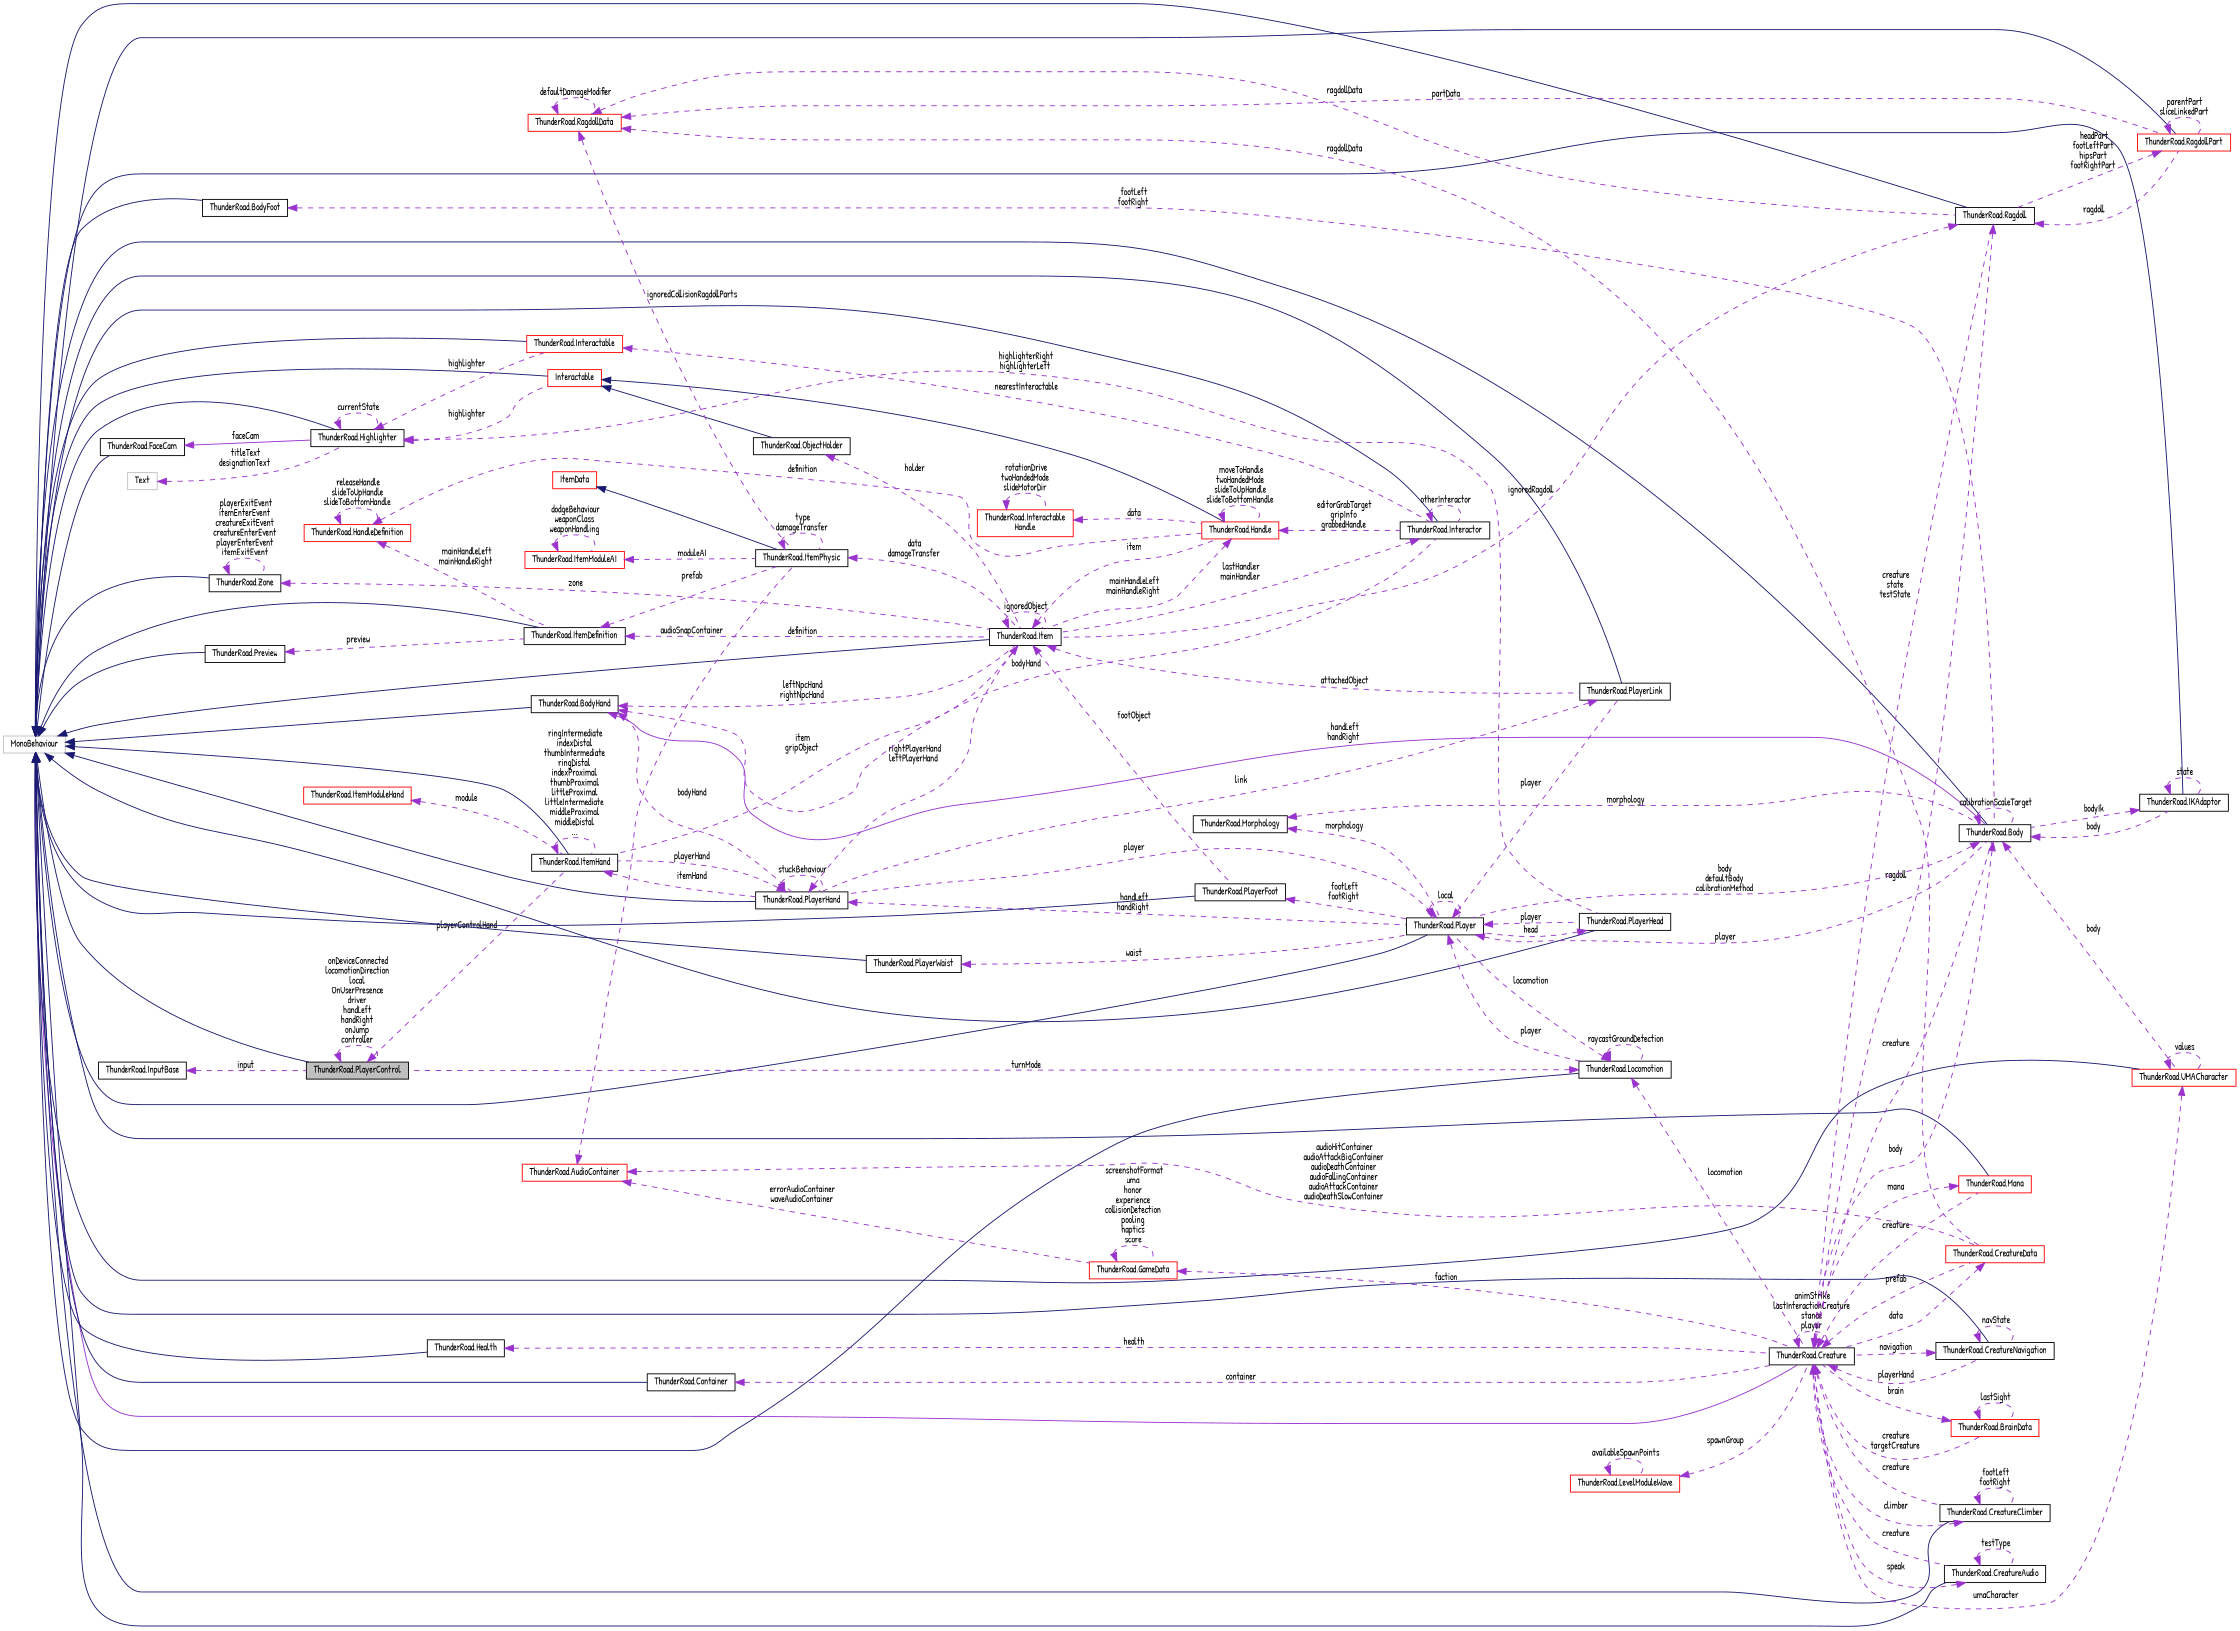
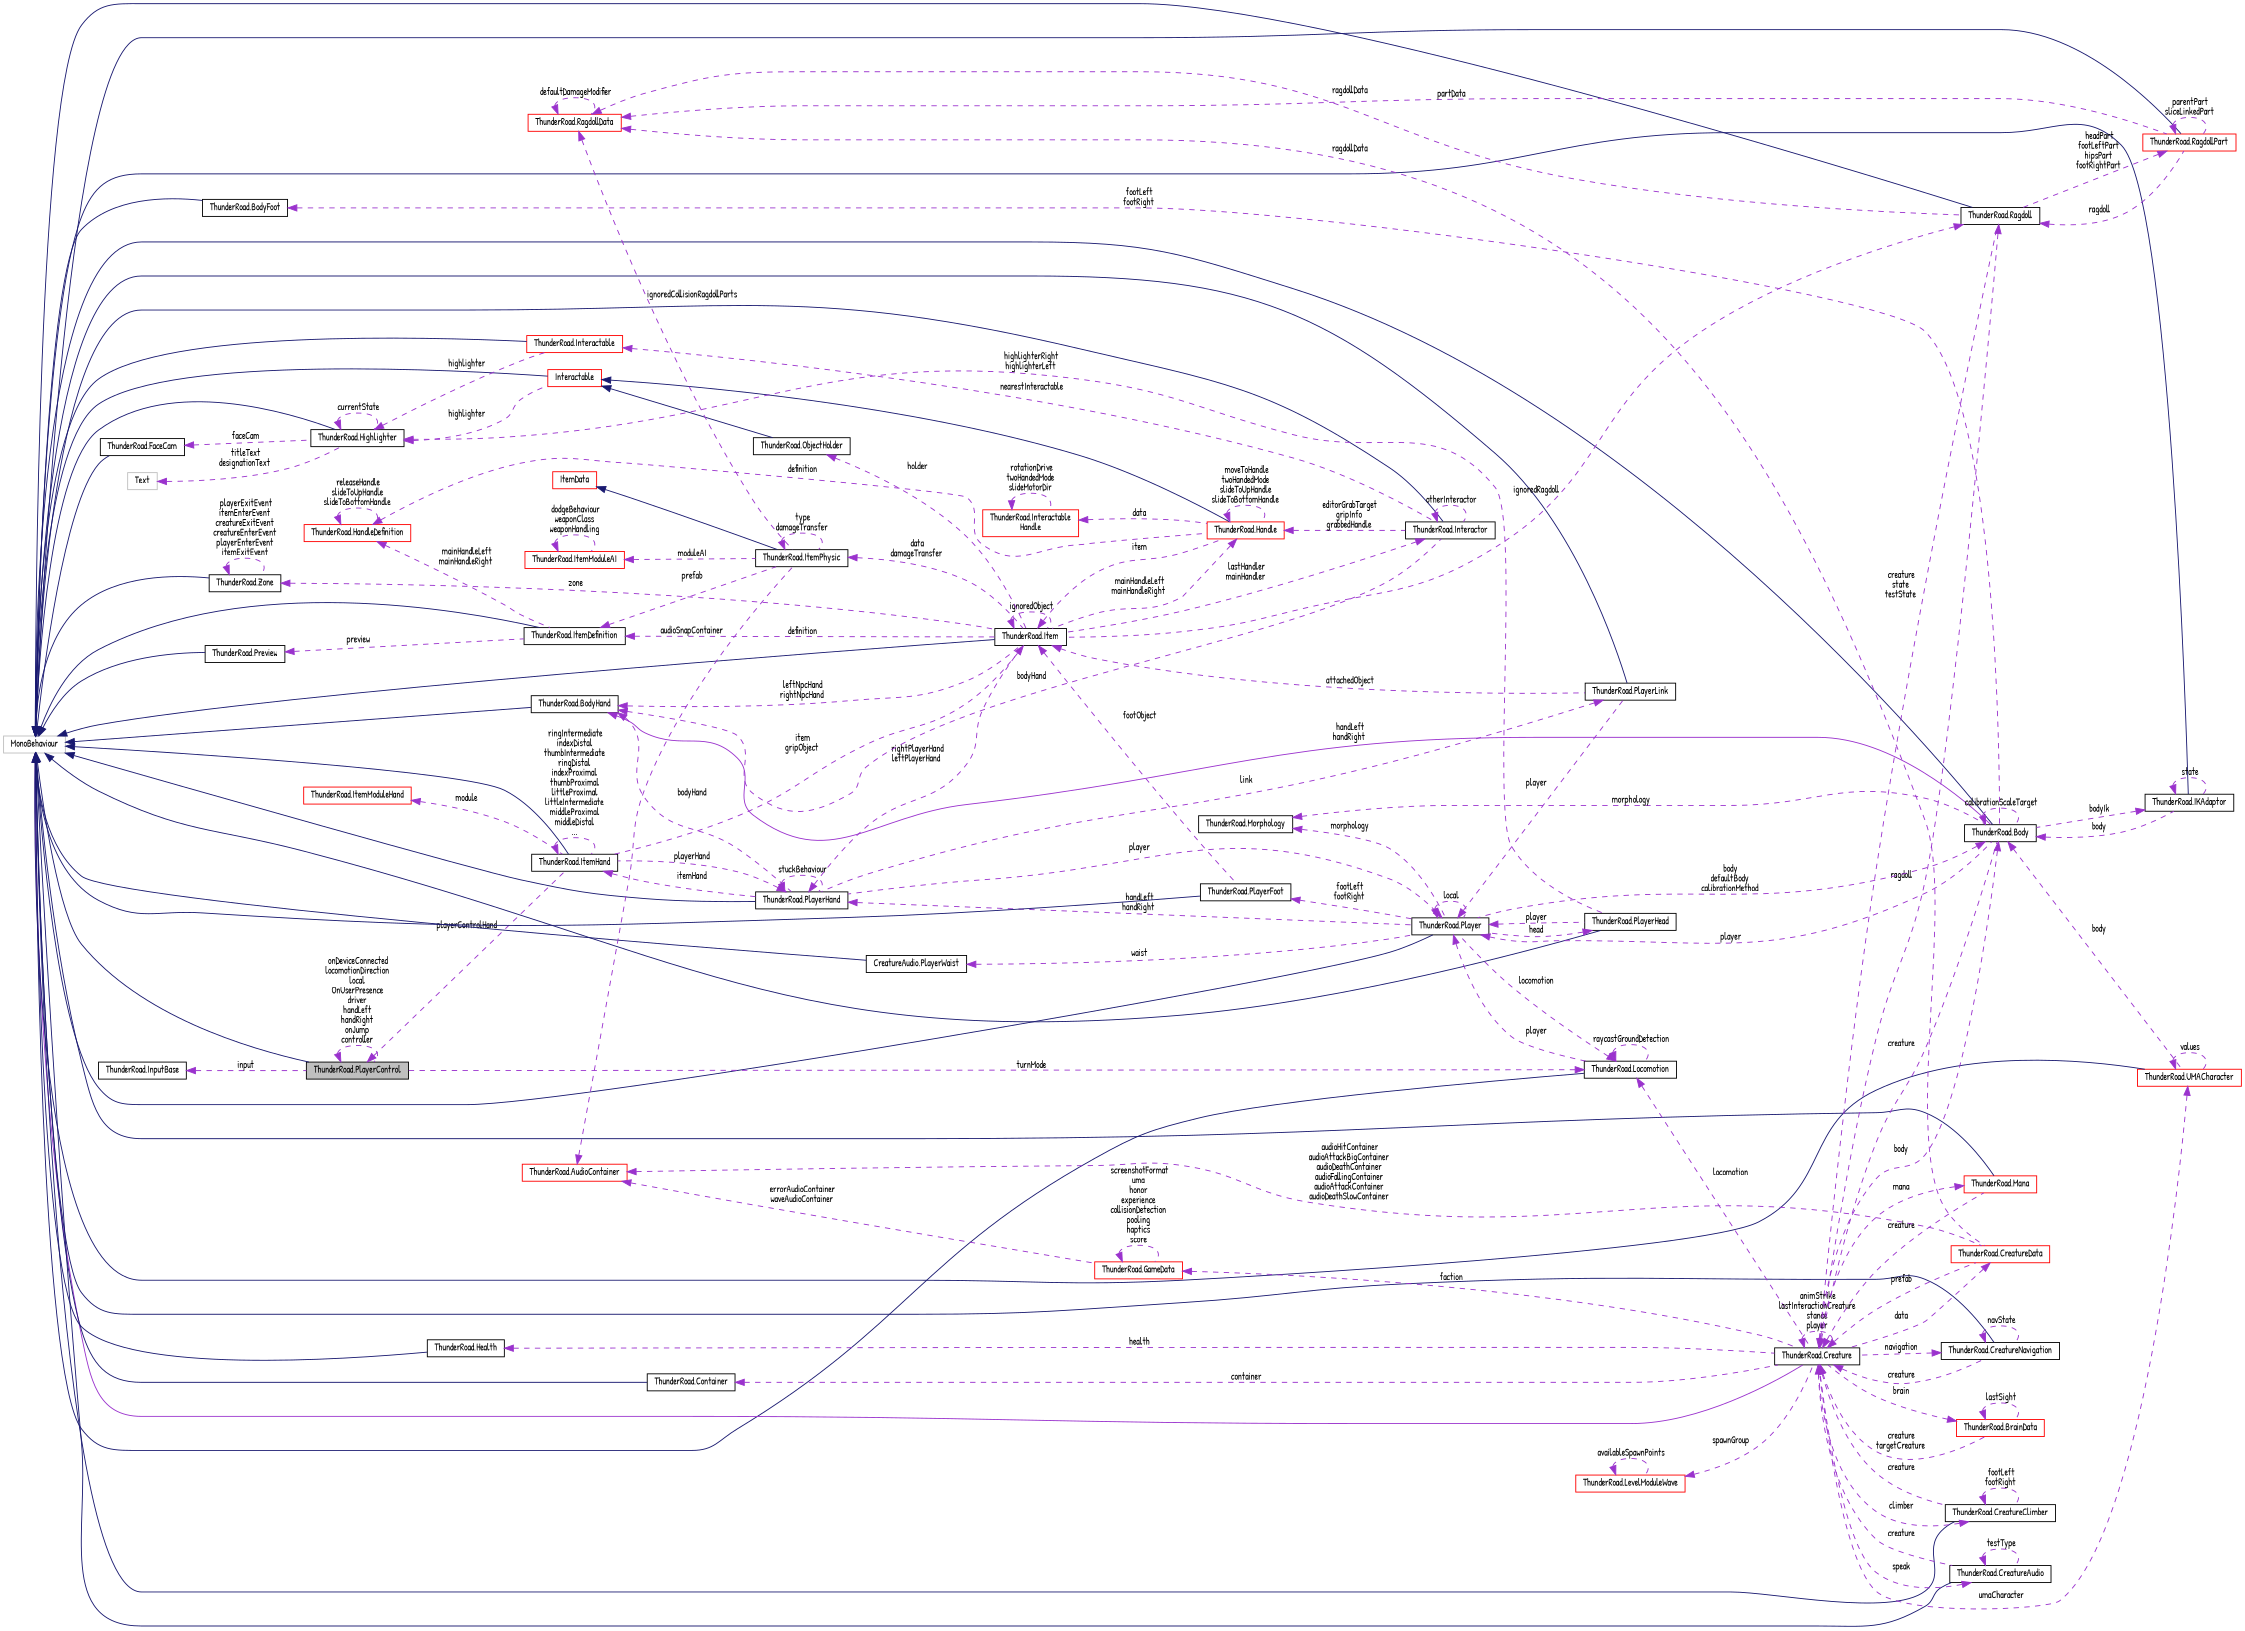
(252, 442) -> (252, 442)
(914, 964) -> (916, 964)
(1895, 1376) -> (1901, 1376)
